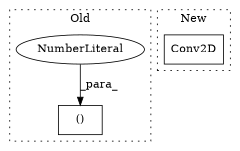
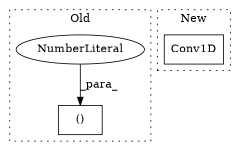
(194, 49) -> (194, 49)
